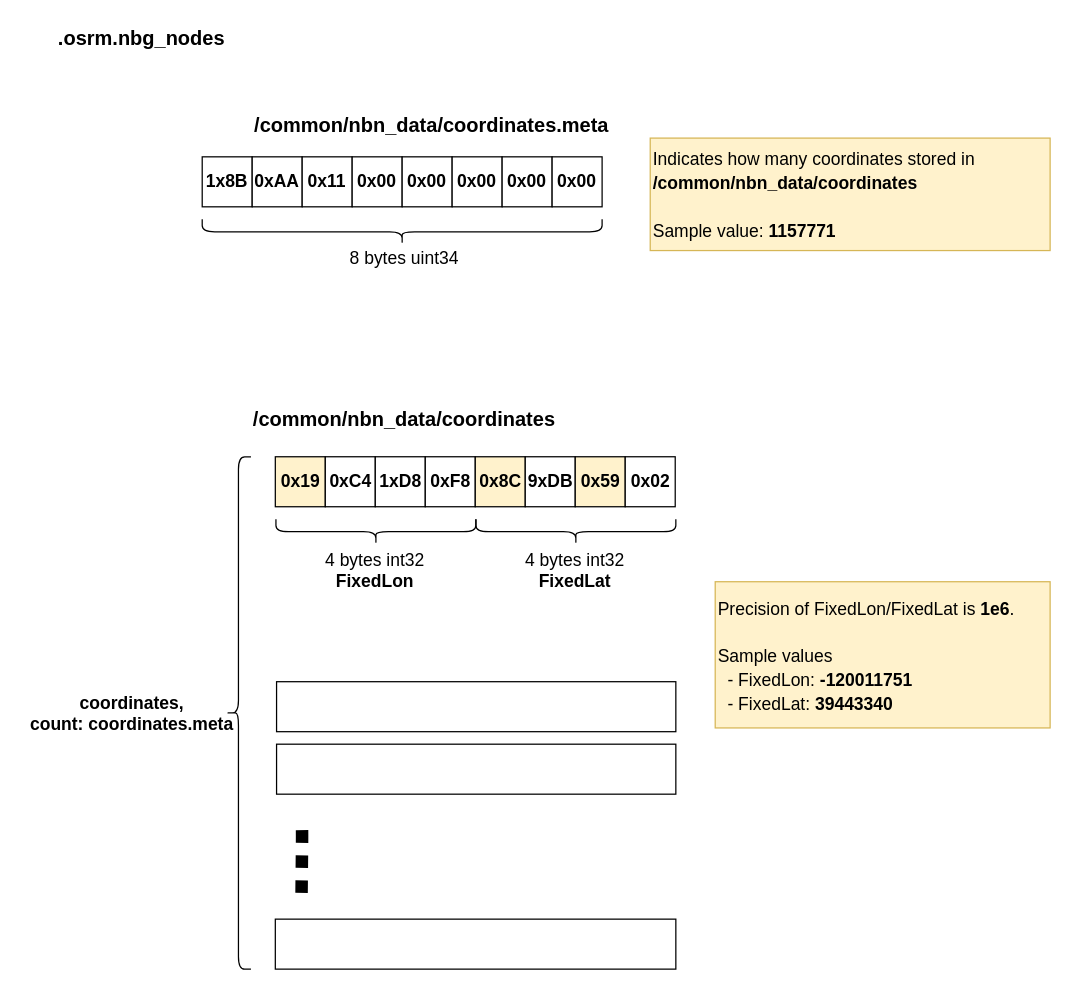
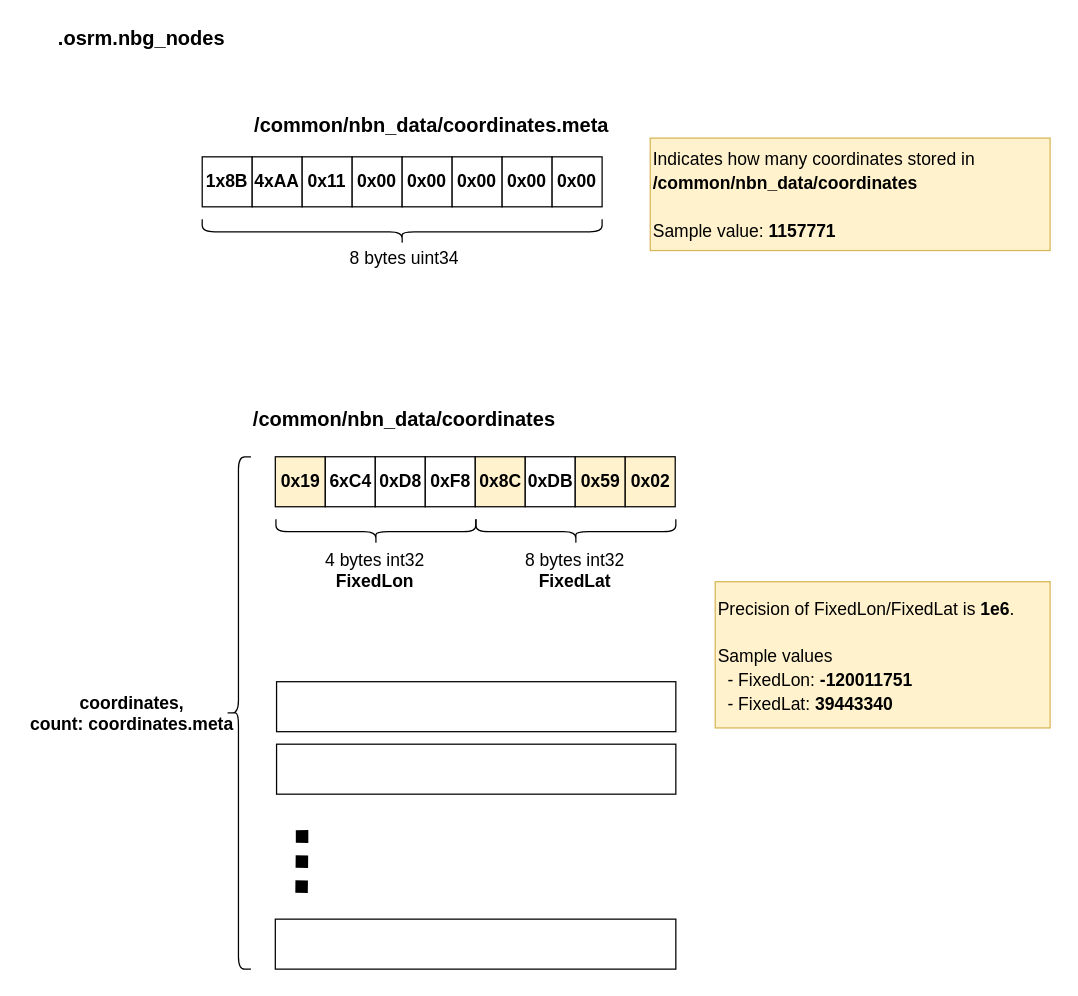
(277, 182) -> (277, 182)
(351, 482) -> (351, 482)
(401, 482) -> (401, 482)
(551, 482) -> (551, 482)
(650, 482) -> (650, 482)
(575, 571) -> (575, 571)
